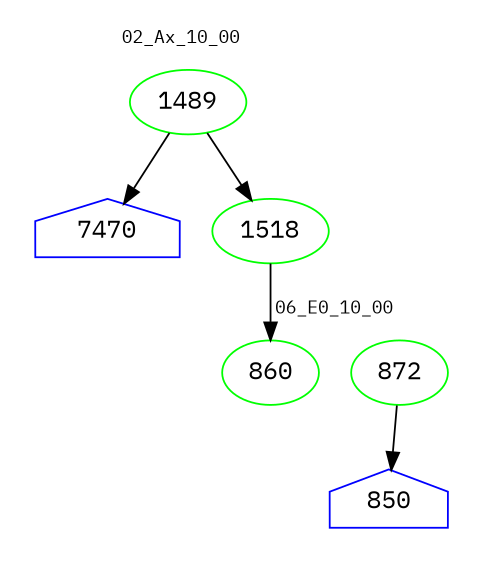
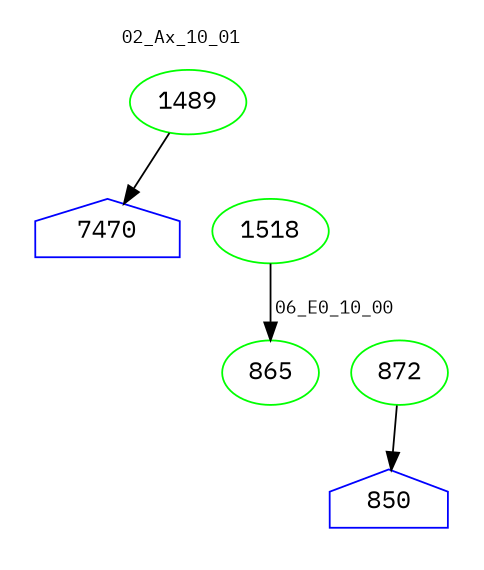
(182, 39) -> (182, 39)
(224, 159) -> none
(271, 373) -> (271, 373)
